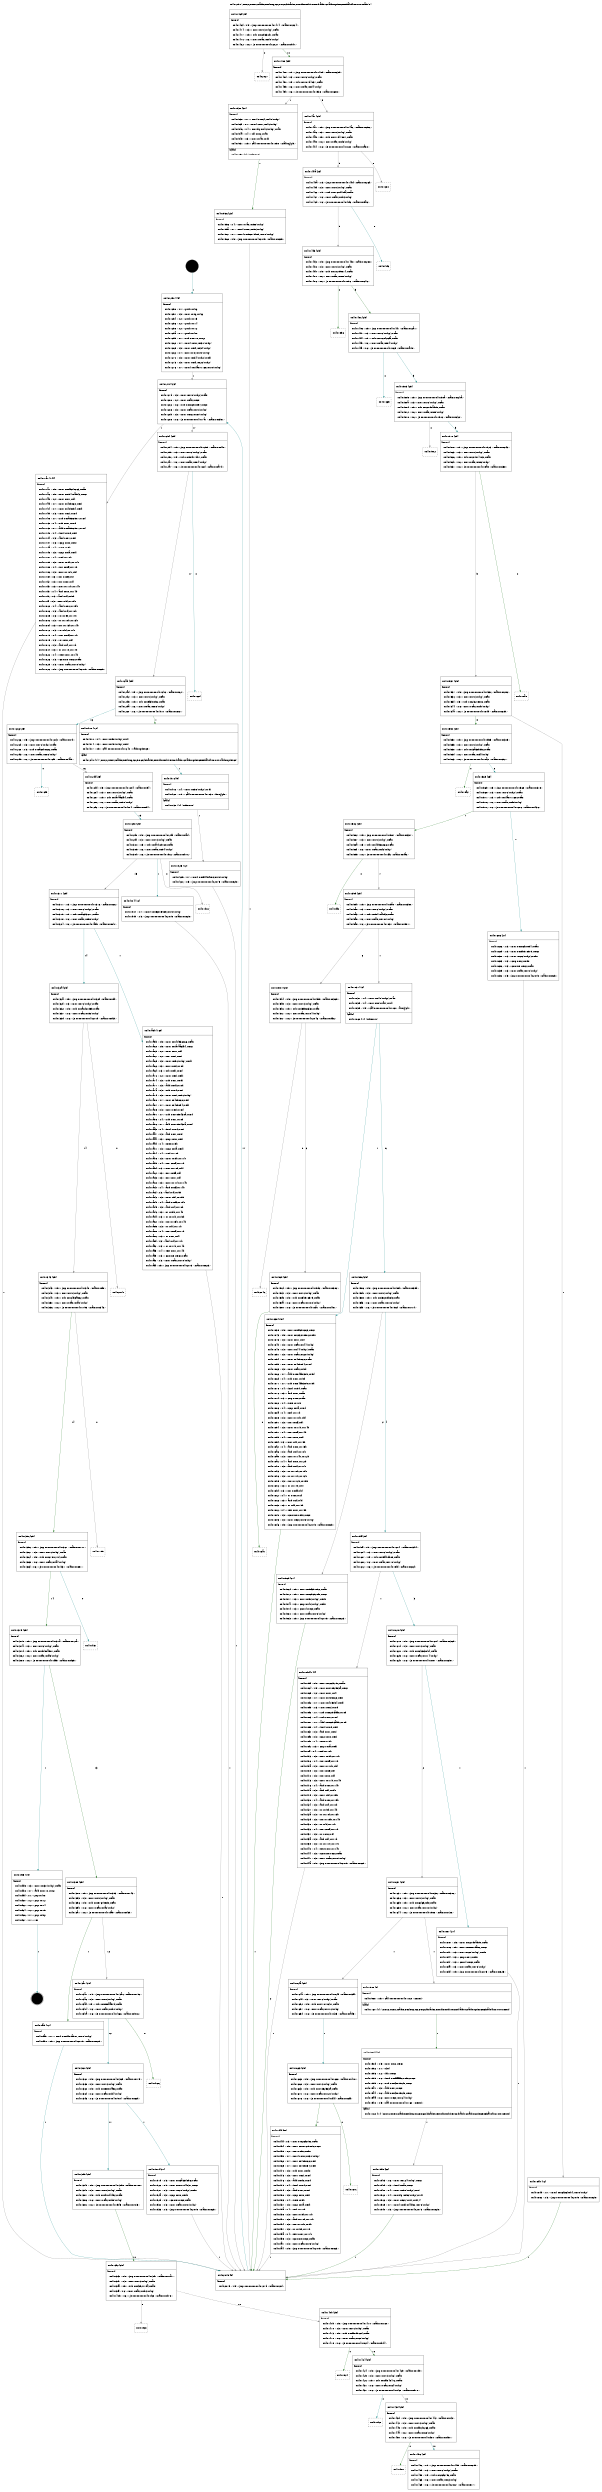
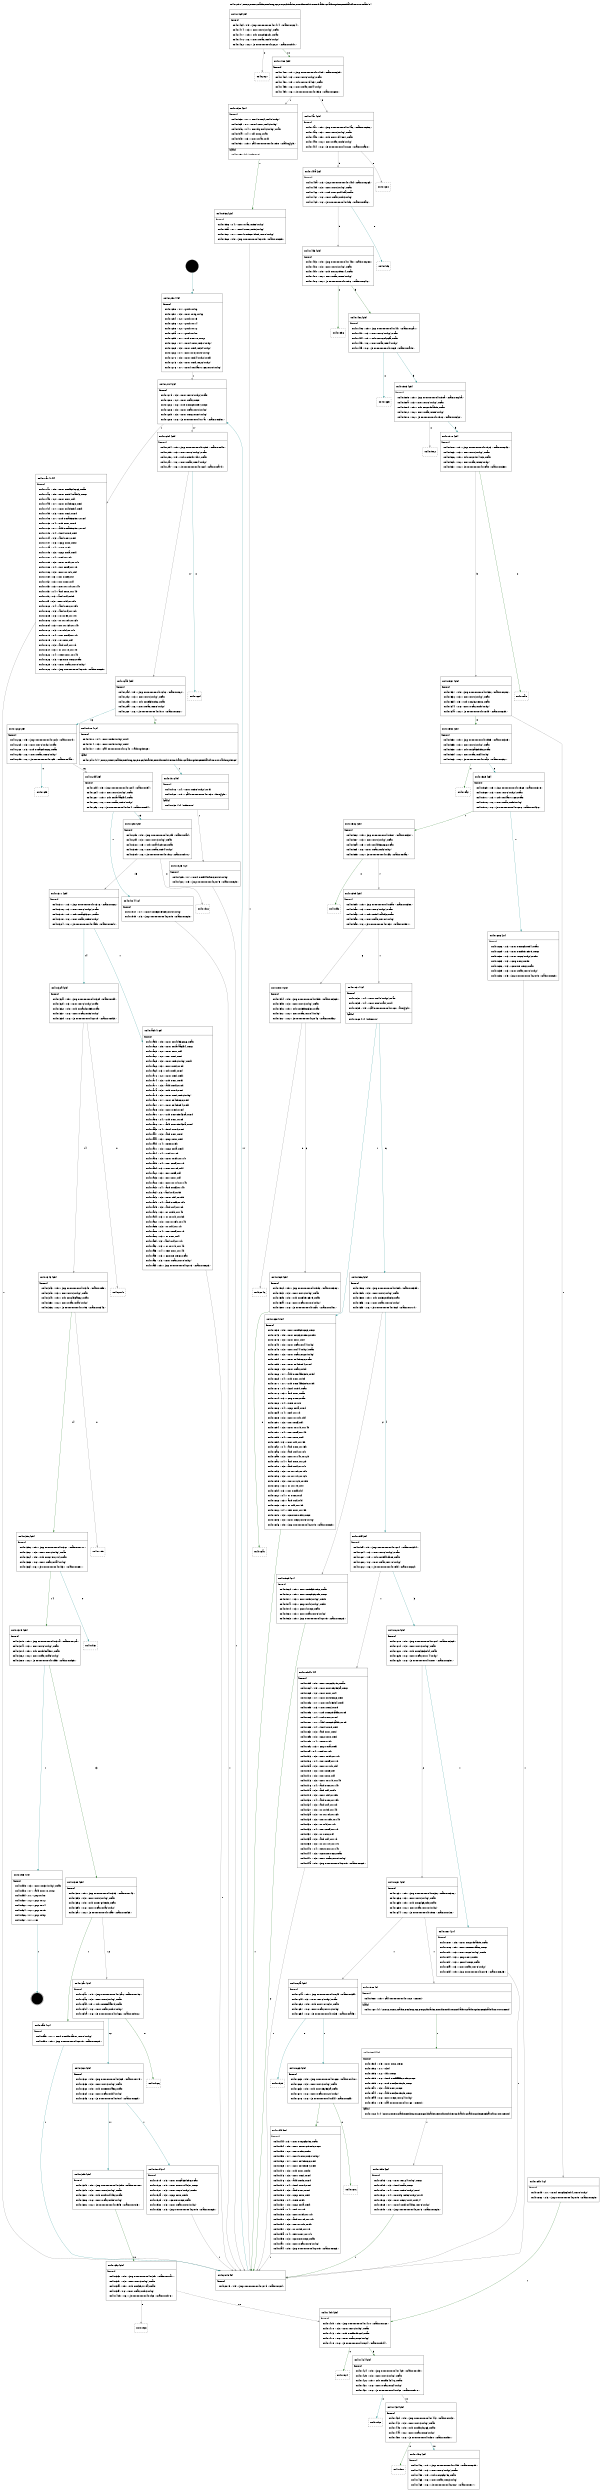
(157, 877) -> (111, 856)
none -> (277, 2084)
(441, 2272) -> (494, 2284)
(373, 2352) -> (373, 2352)
